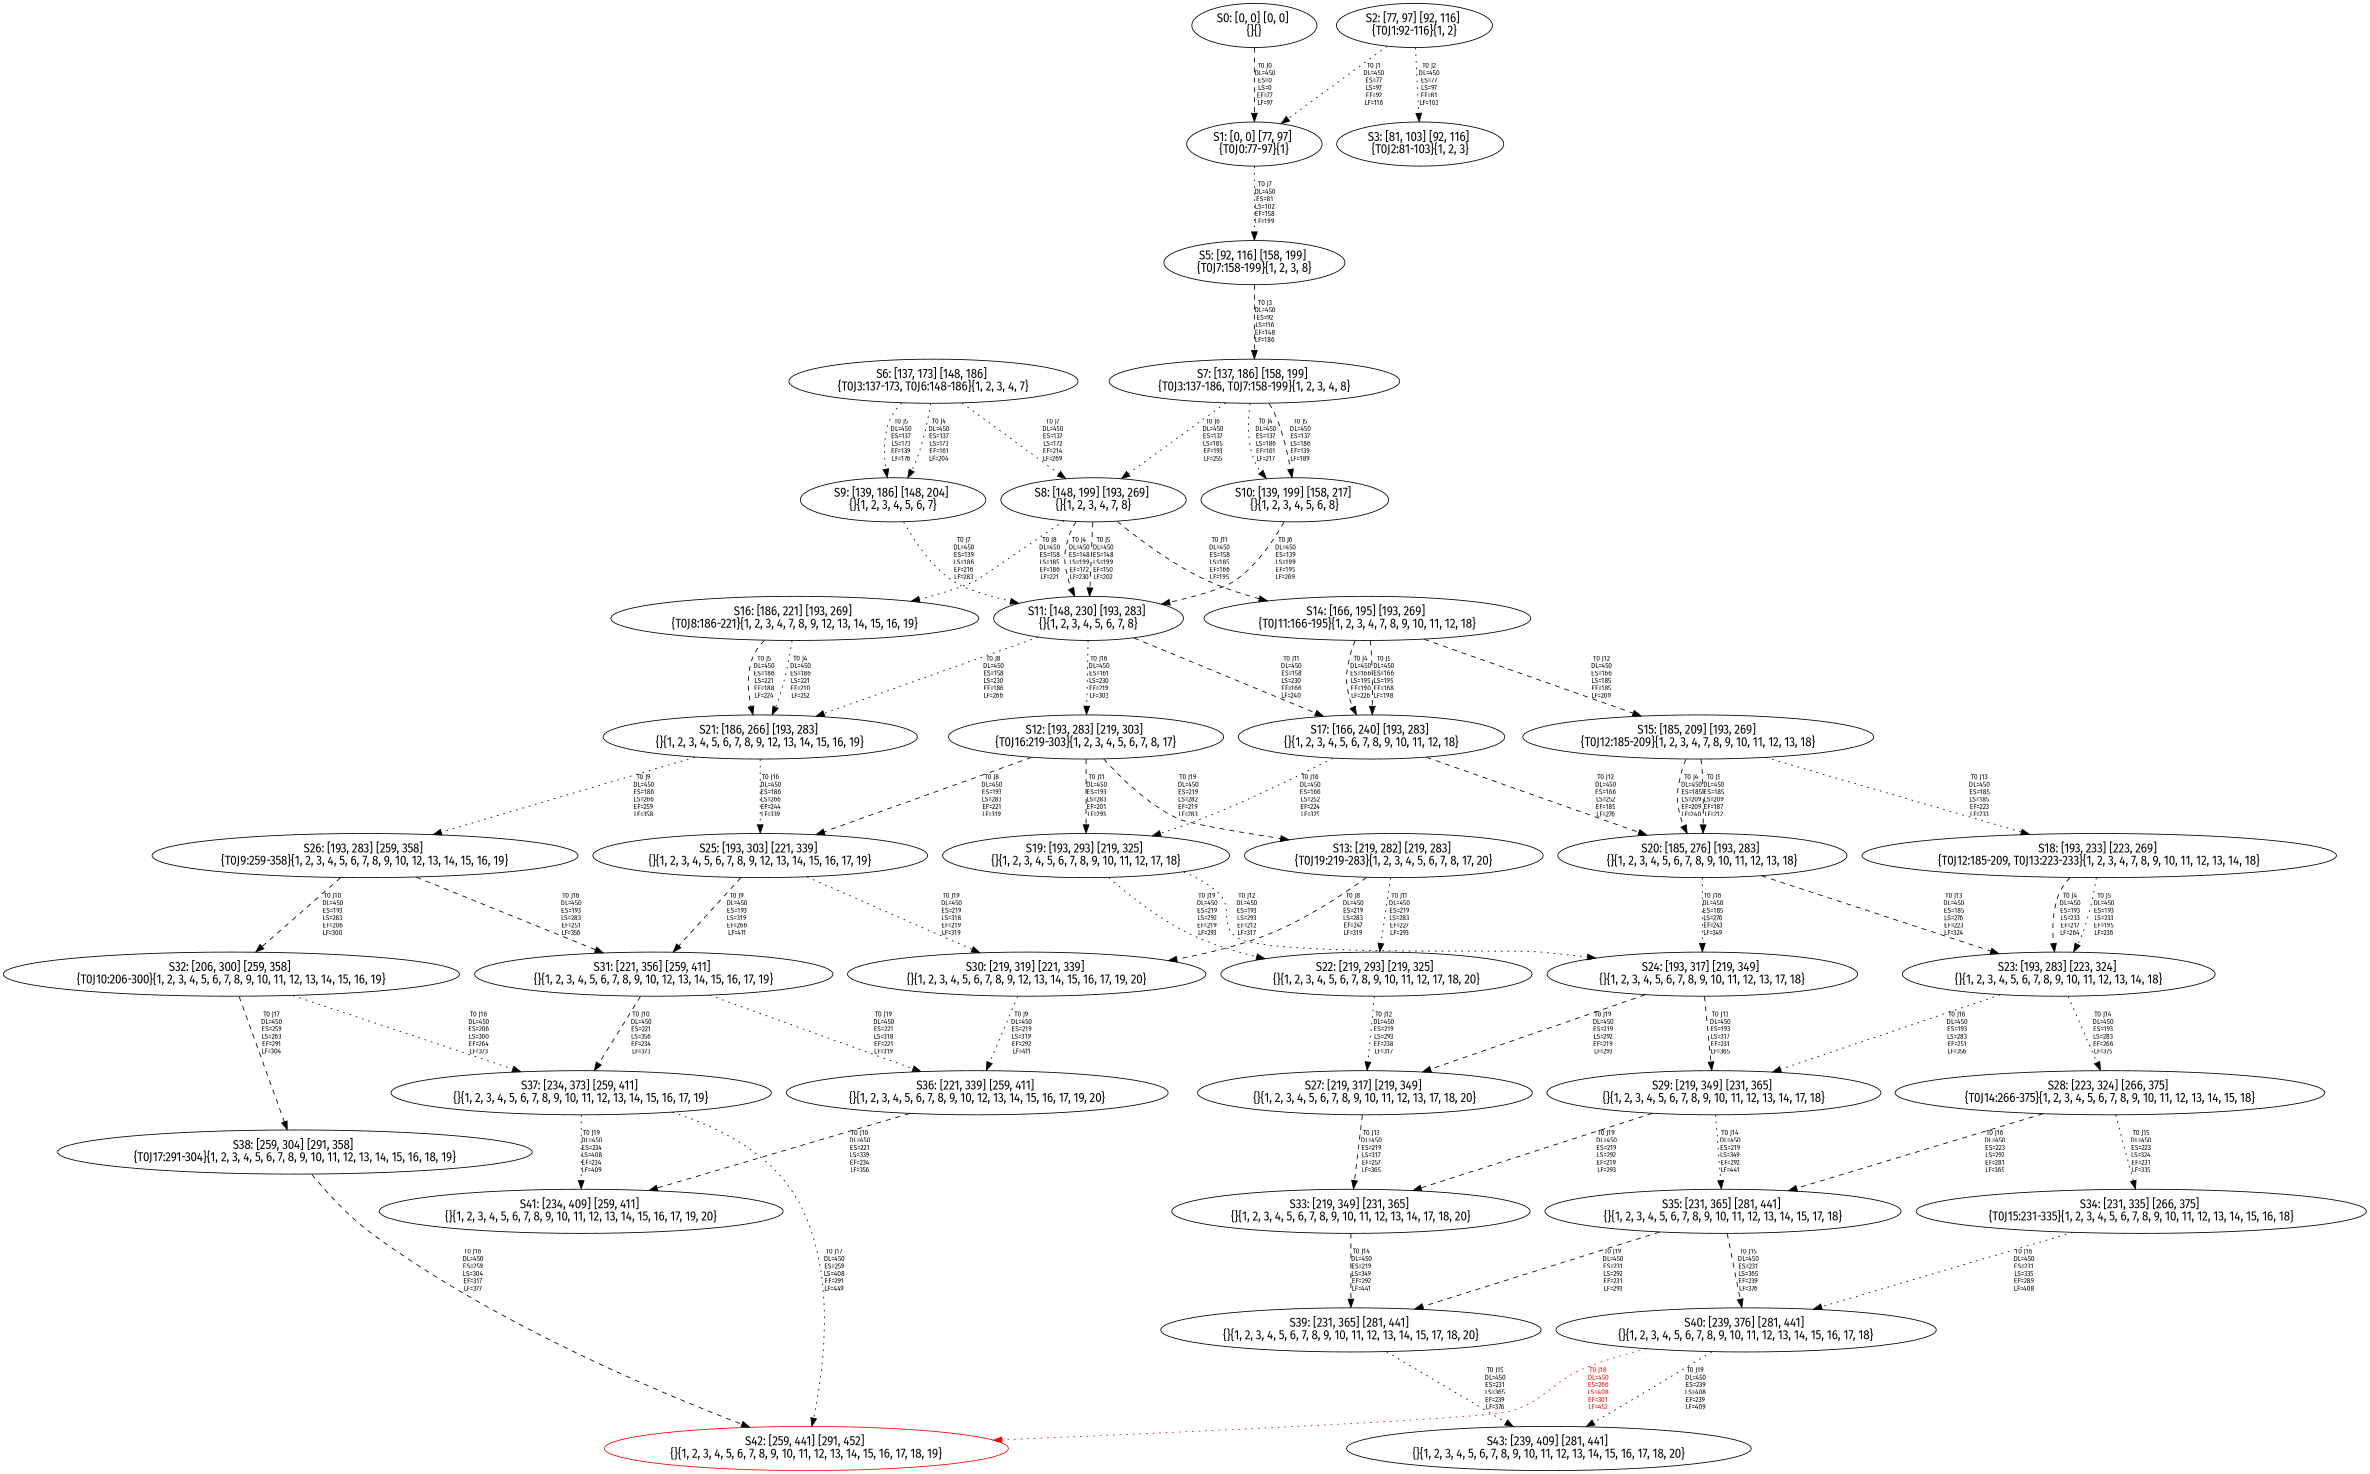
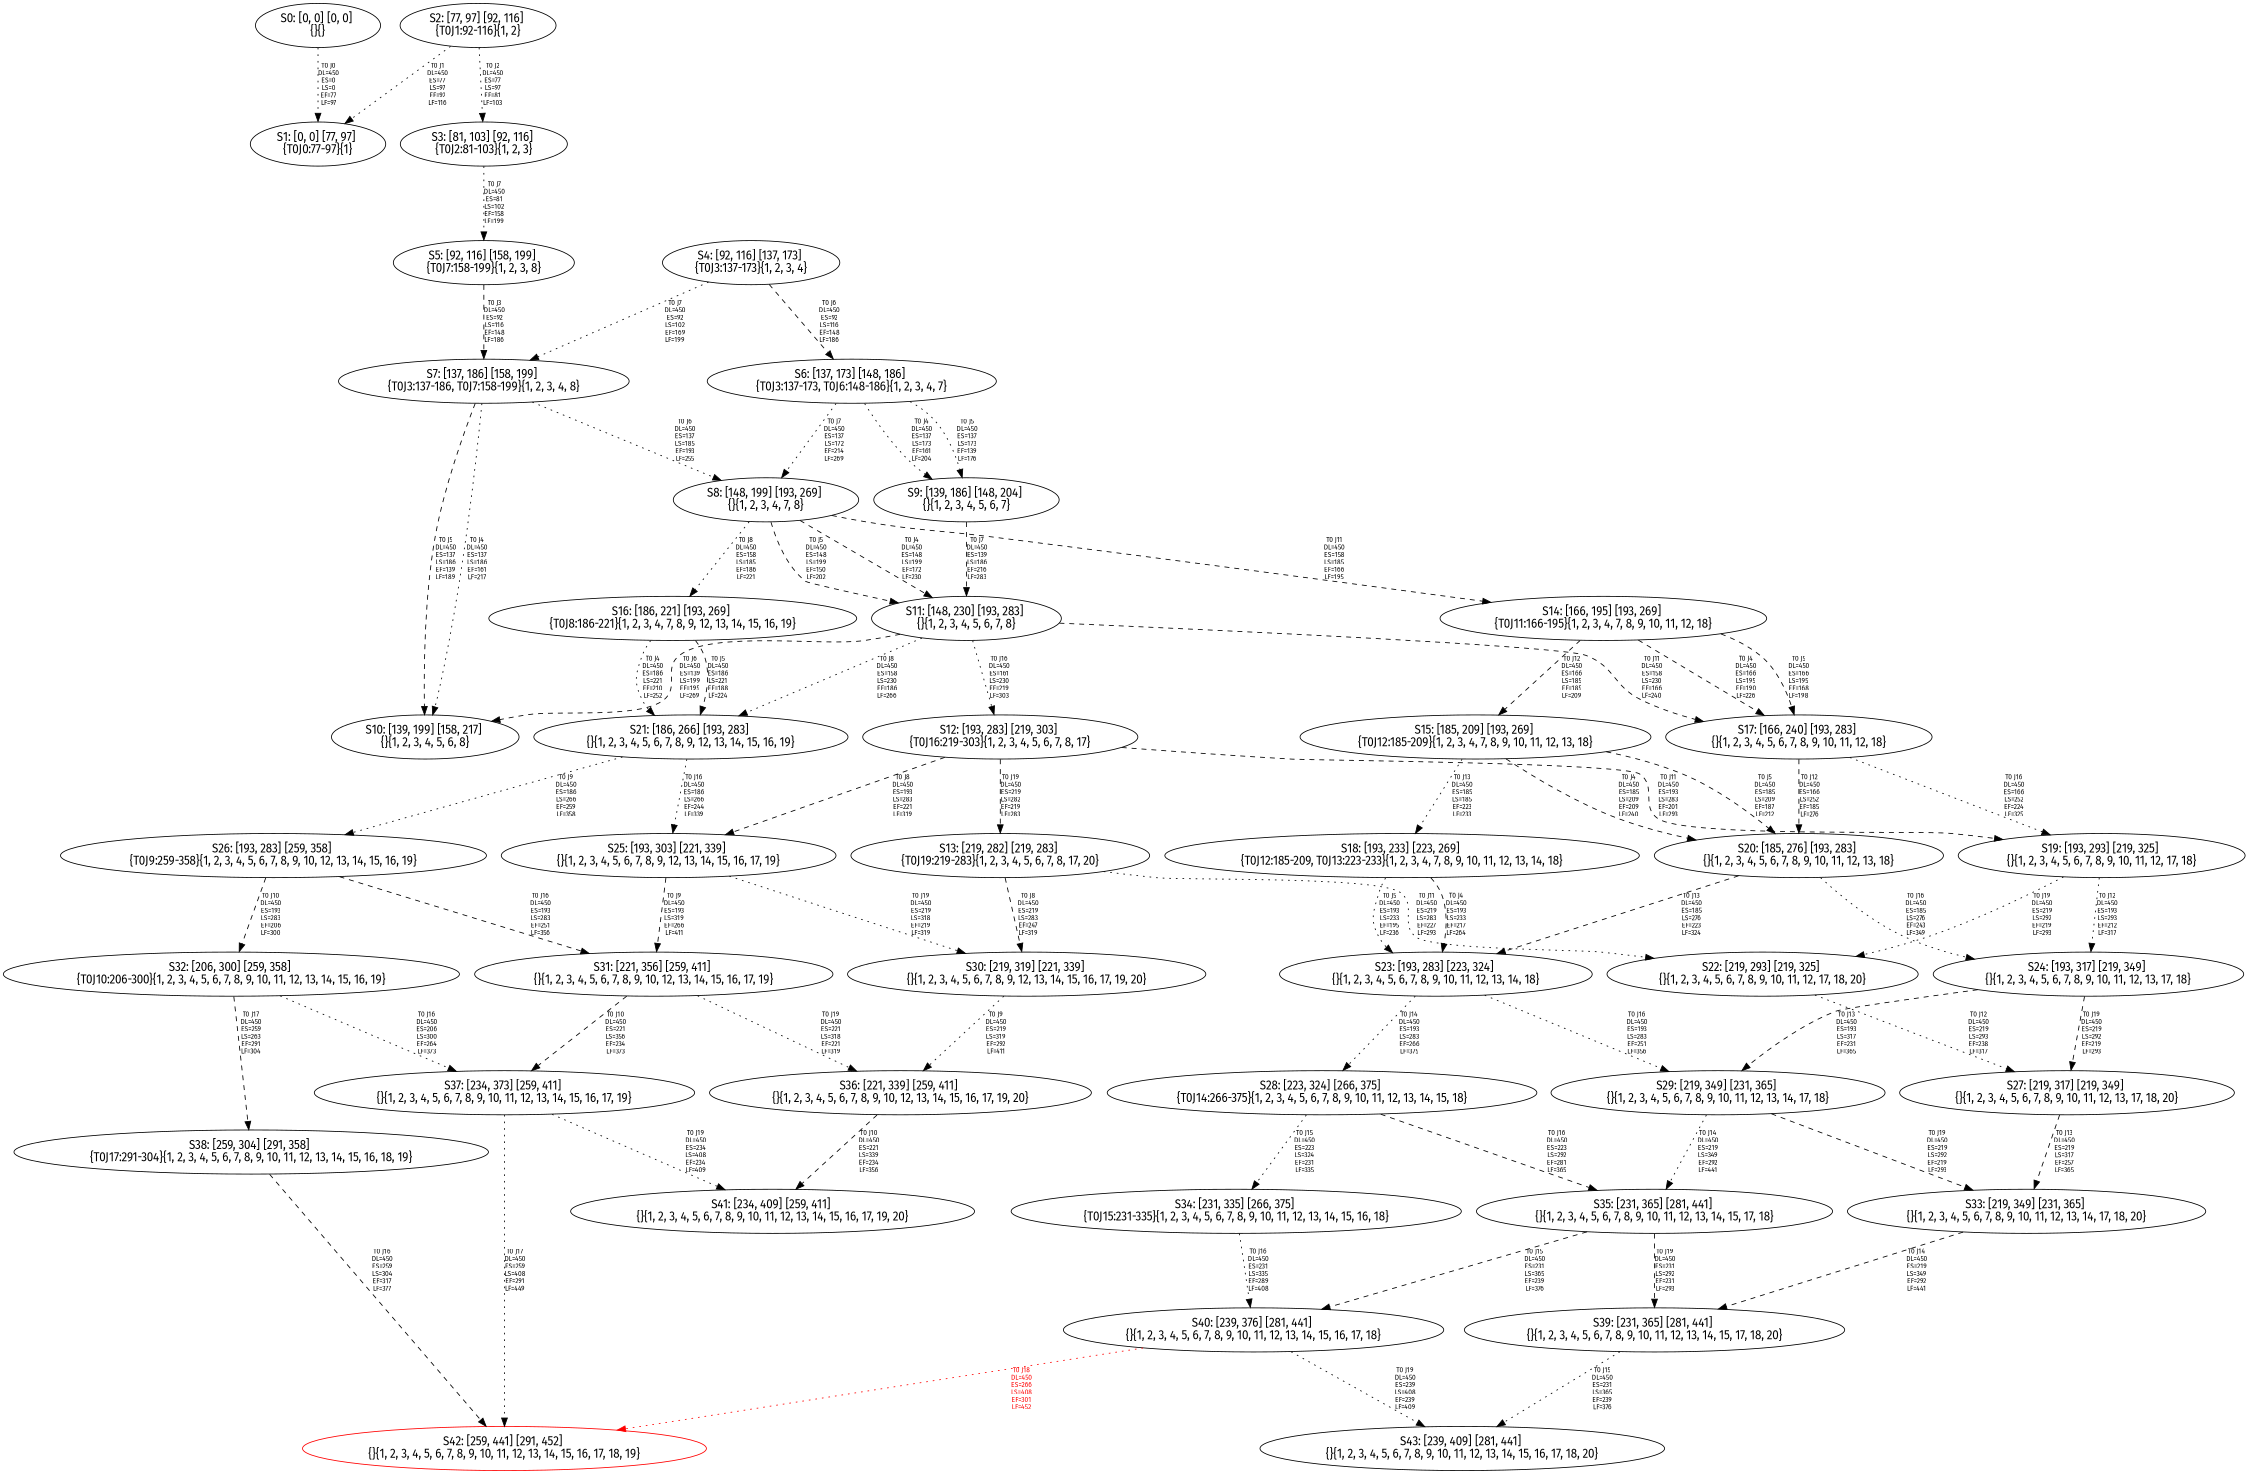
(1254, 80) -> (318, 80)
(1254, 199) -> (484, 199)
none -> (751, 263)
(946, 576) -> (966, 555)
(1238, 578) -> (683, 654)
